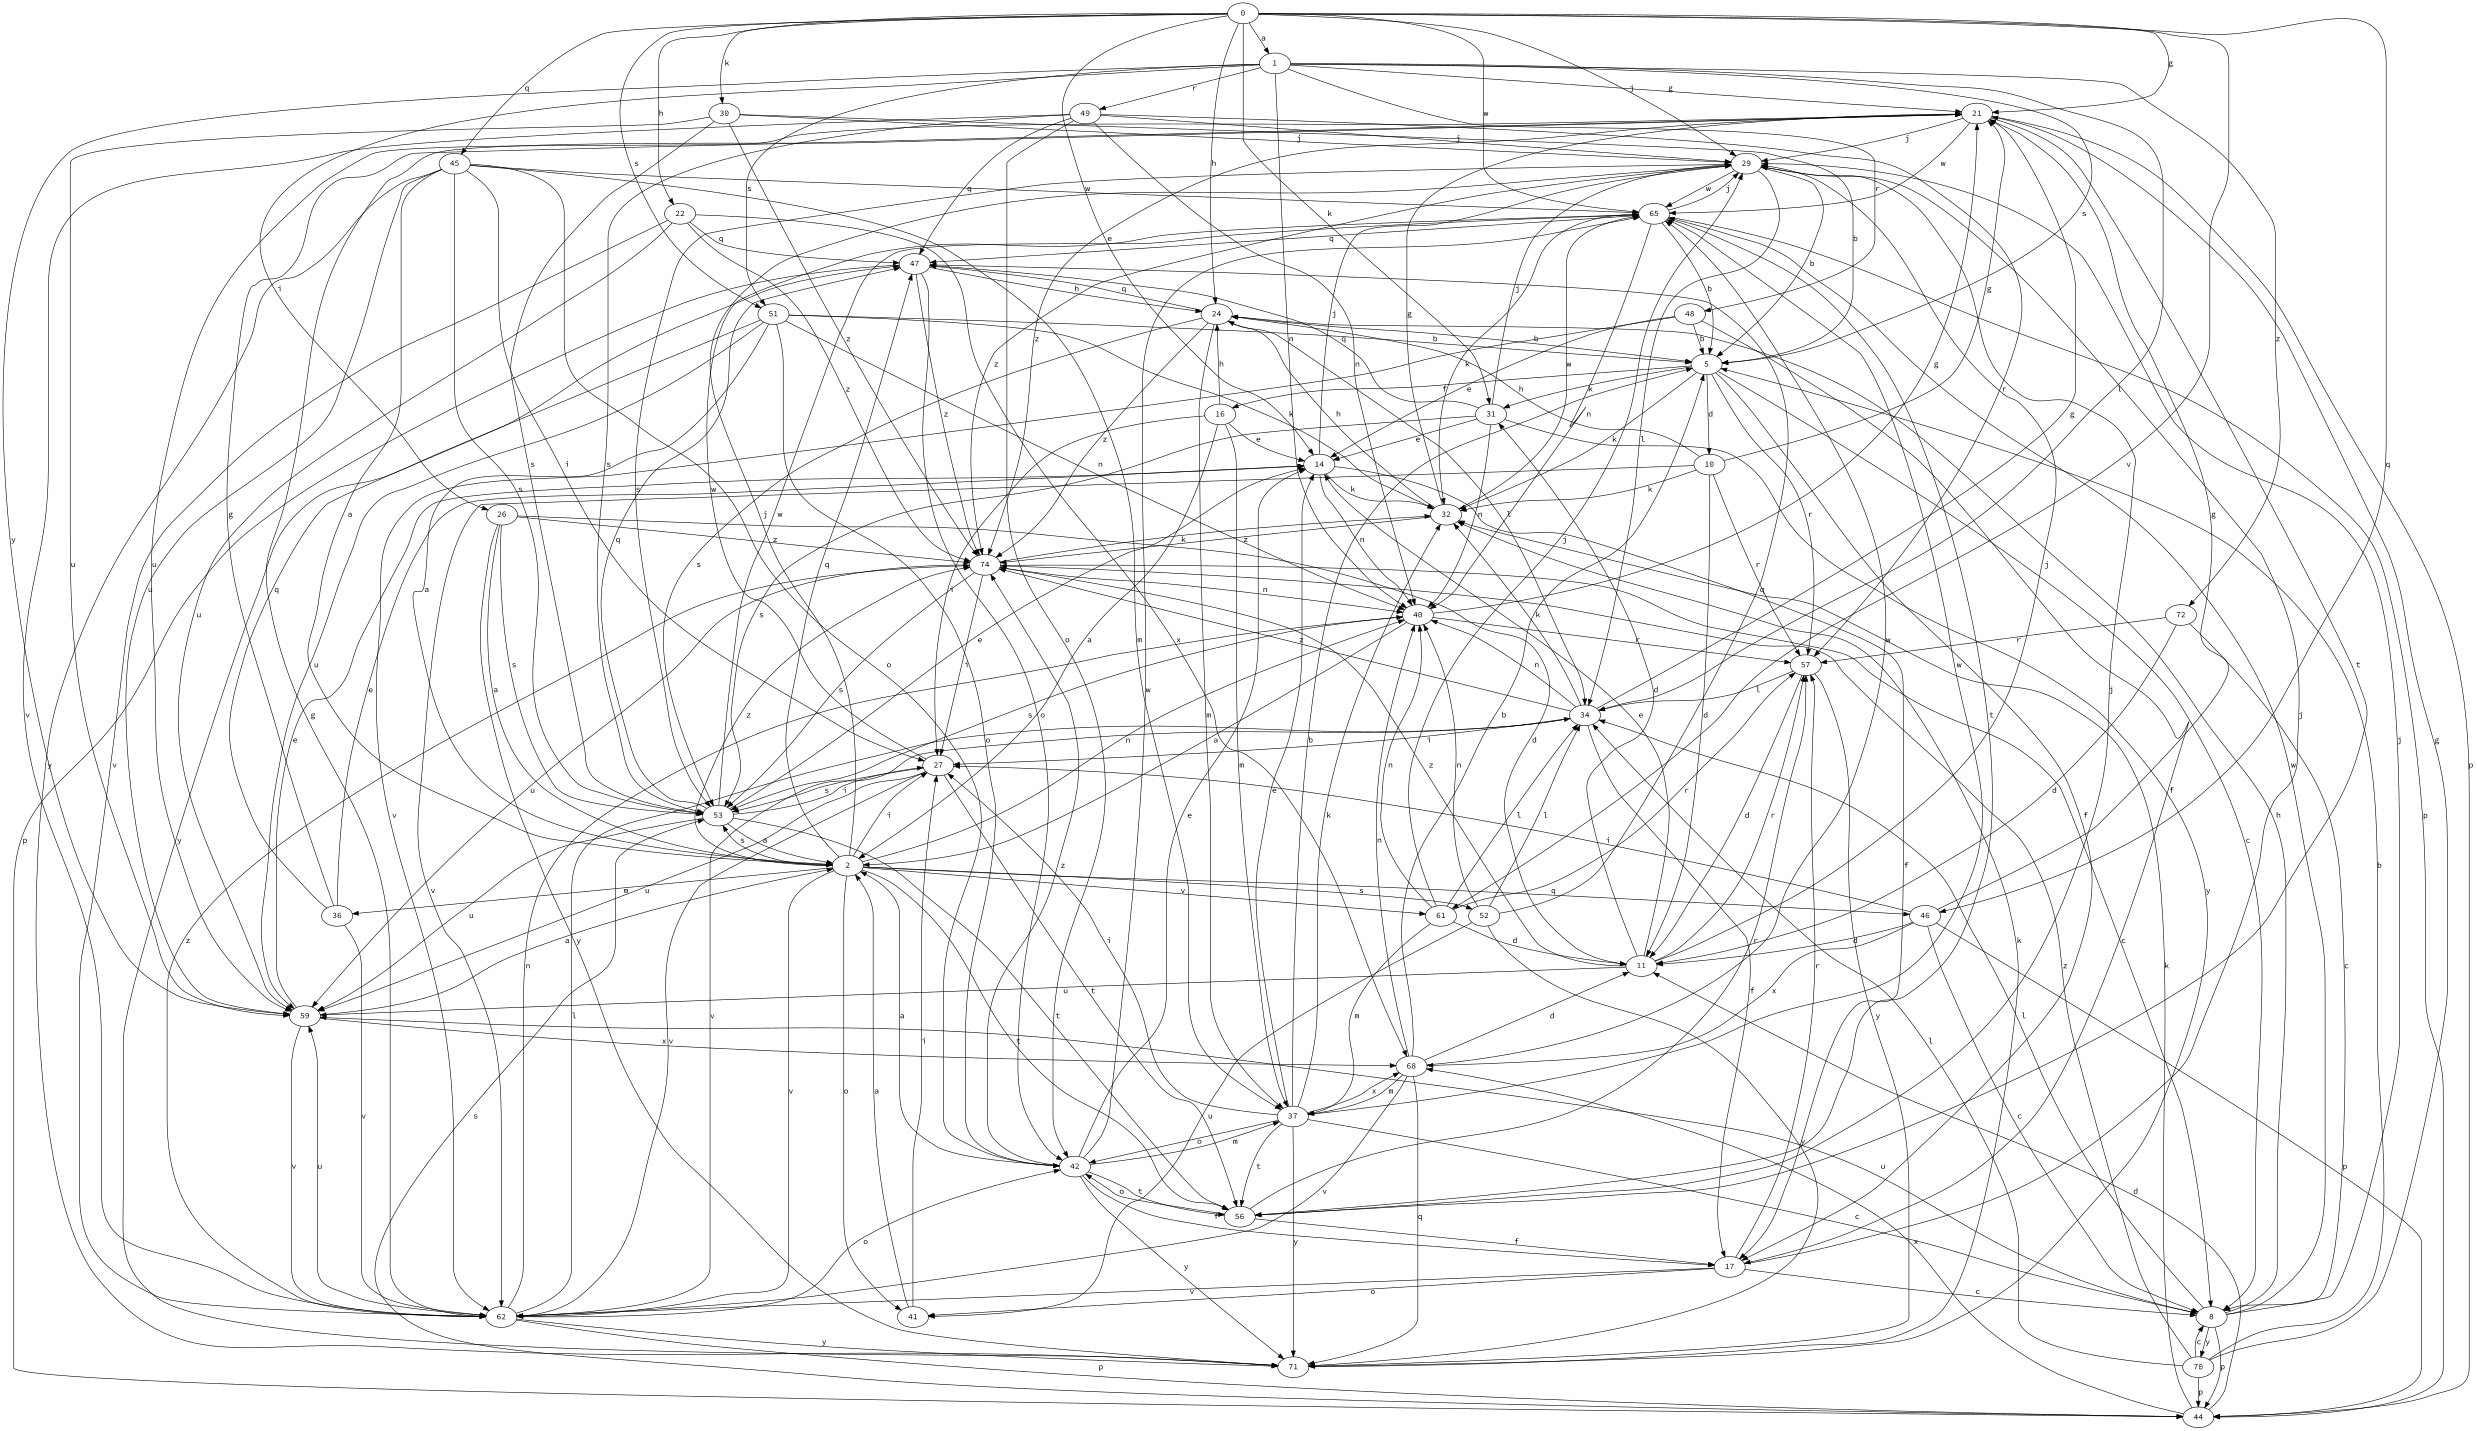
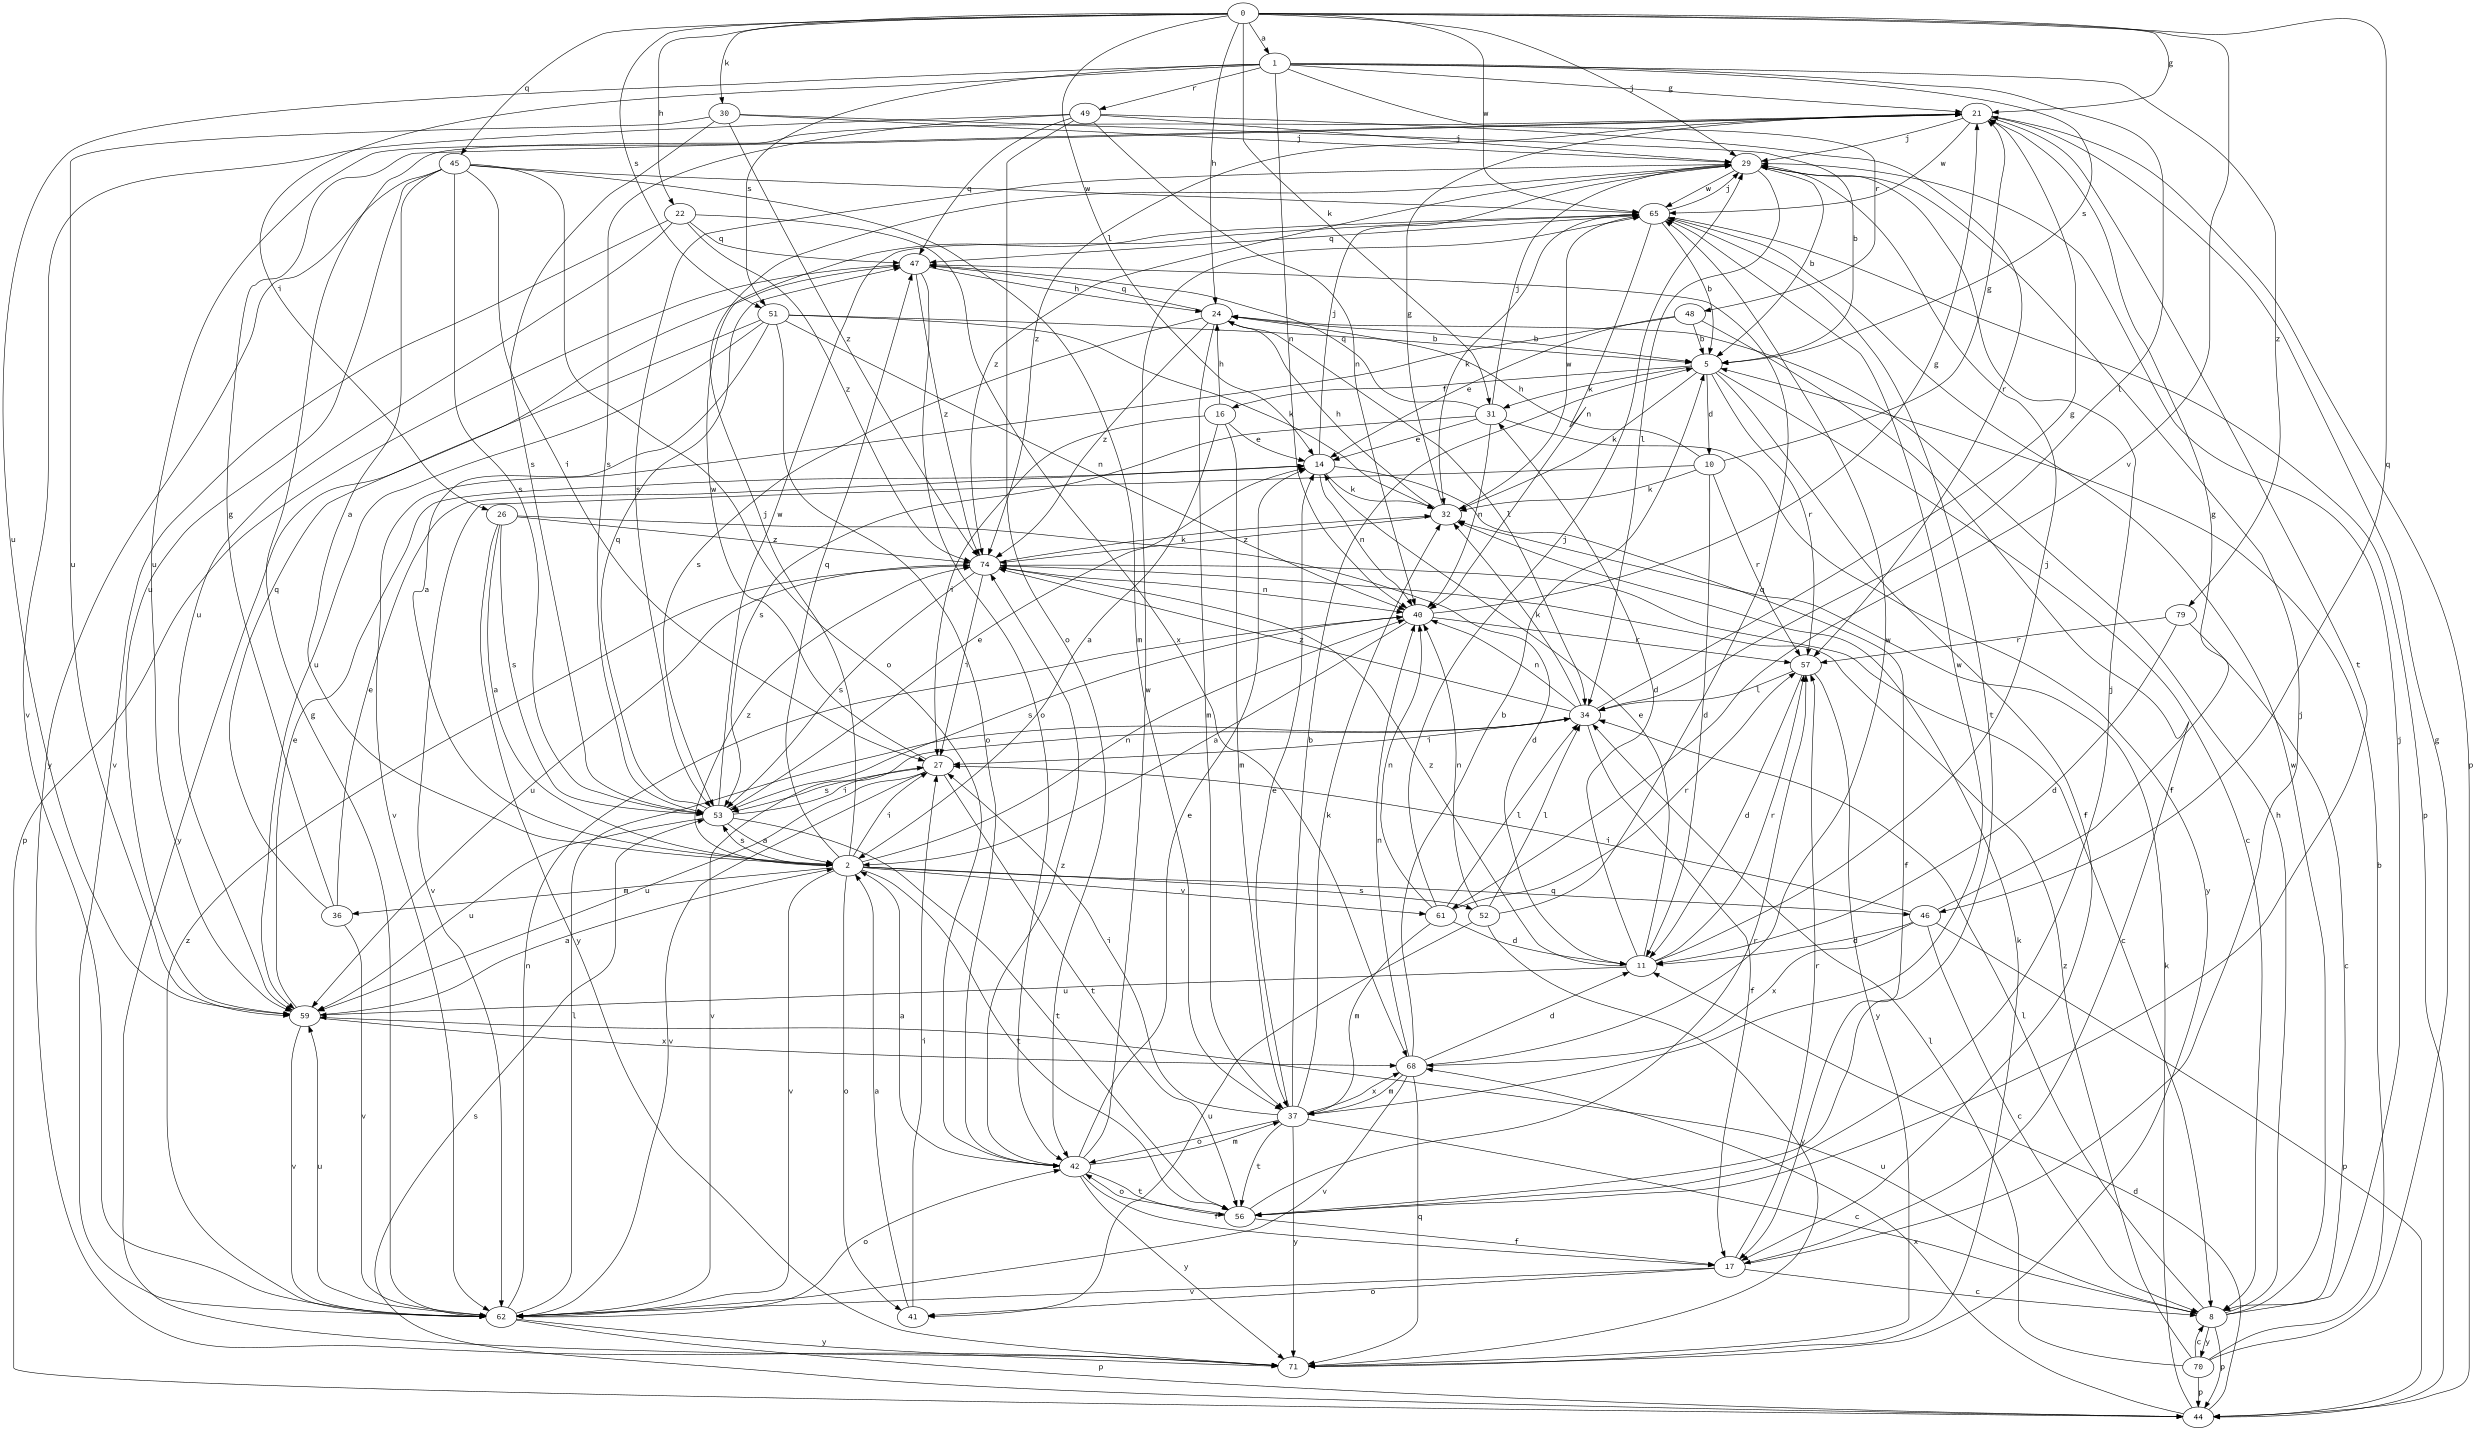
(1110, 239) -> (1110, 239)
(13, 540) -> (13, 540)
(2181, 615) -> (2181, 615)
